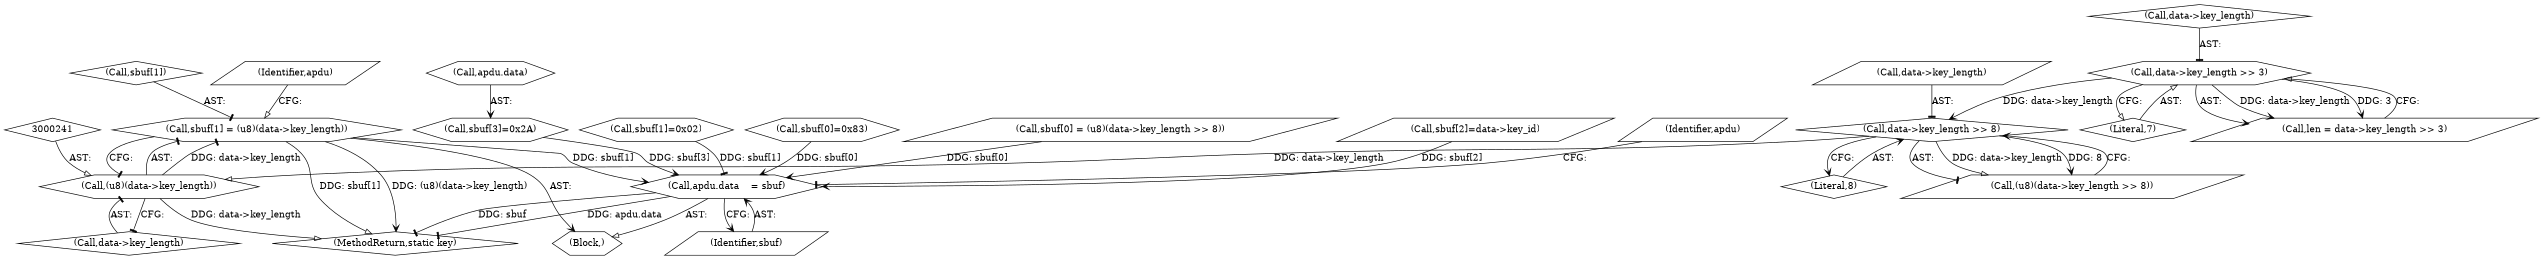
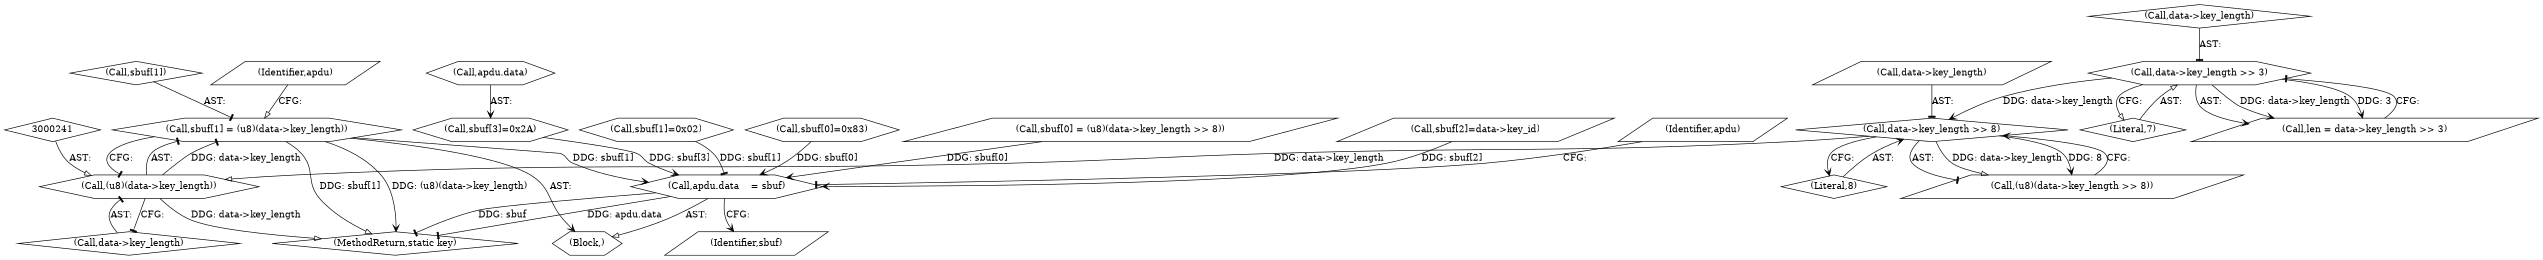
(2355, 86) -> (2355, 86)
(755, 217) -> none
